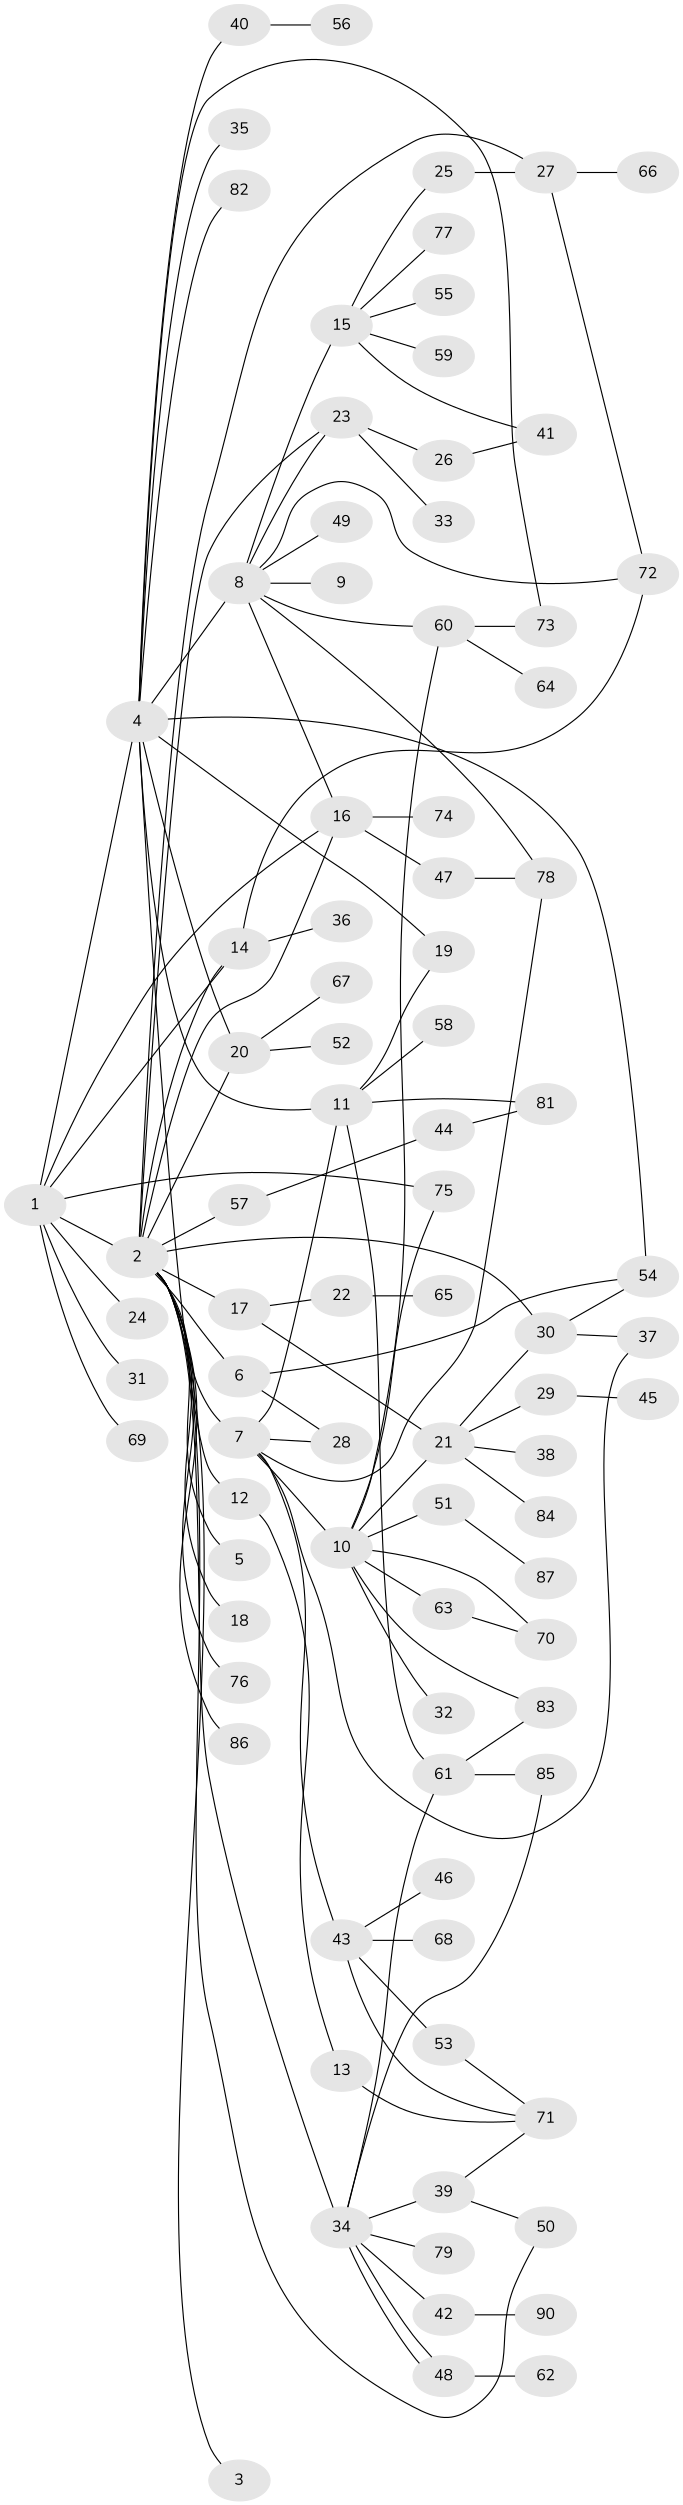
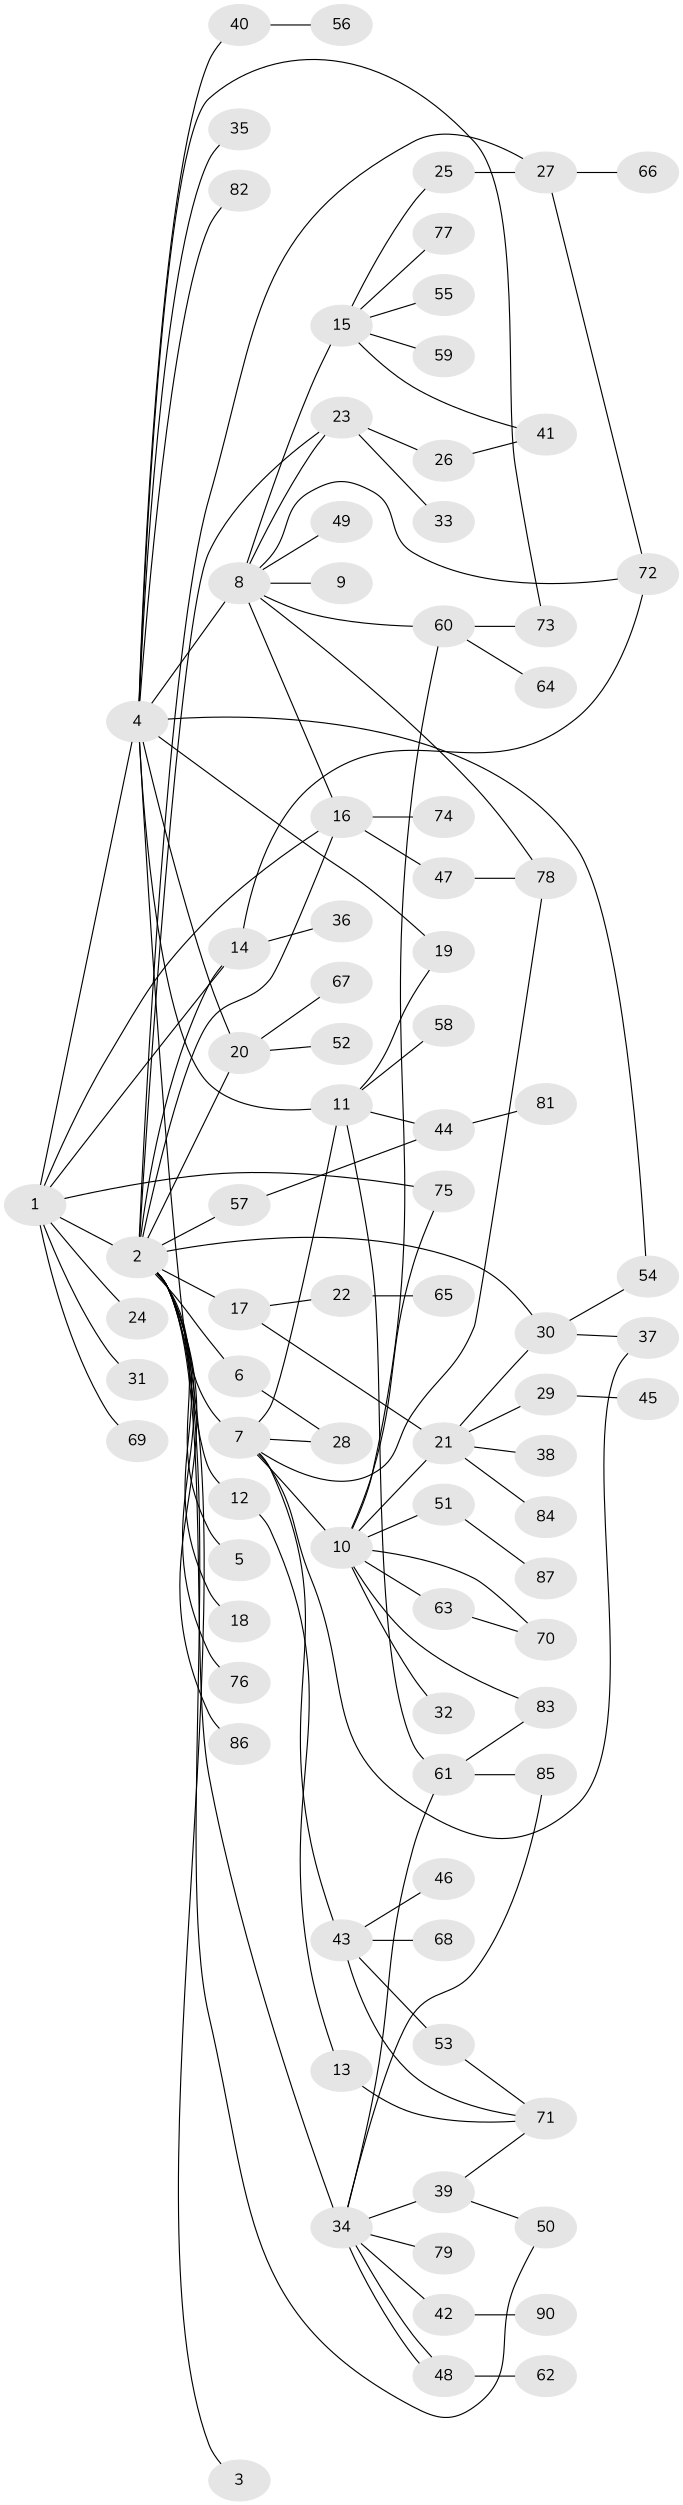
(444, 1099) -> (393, 1118)
(447, 1336) -> none
